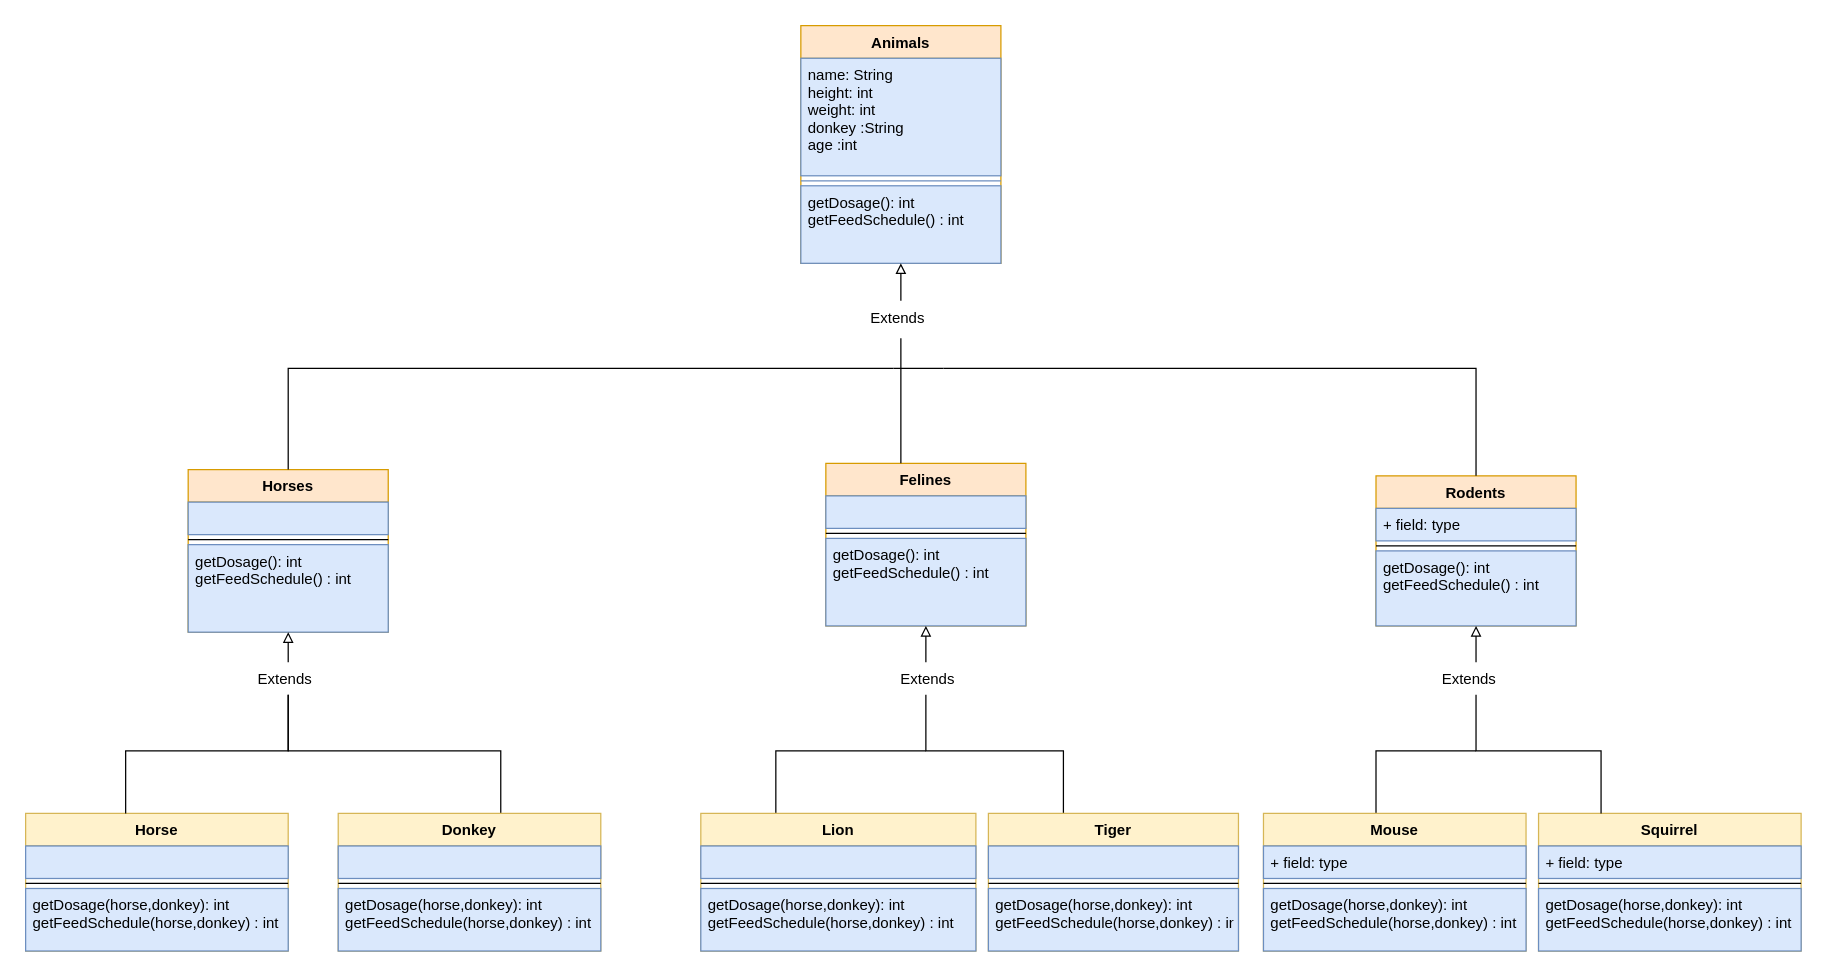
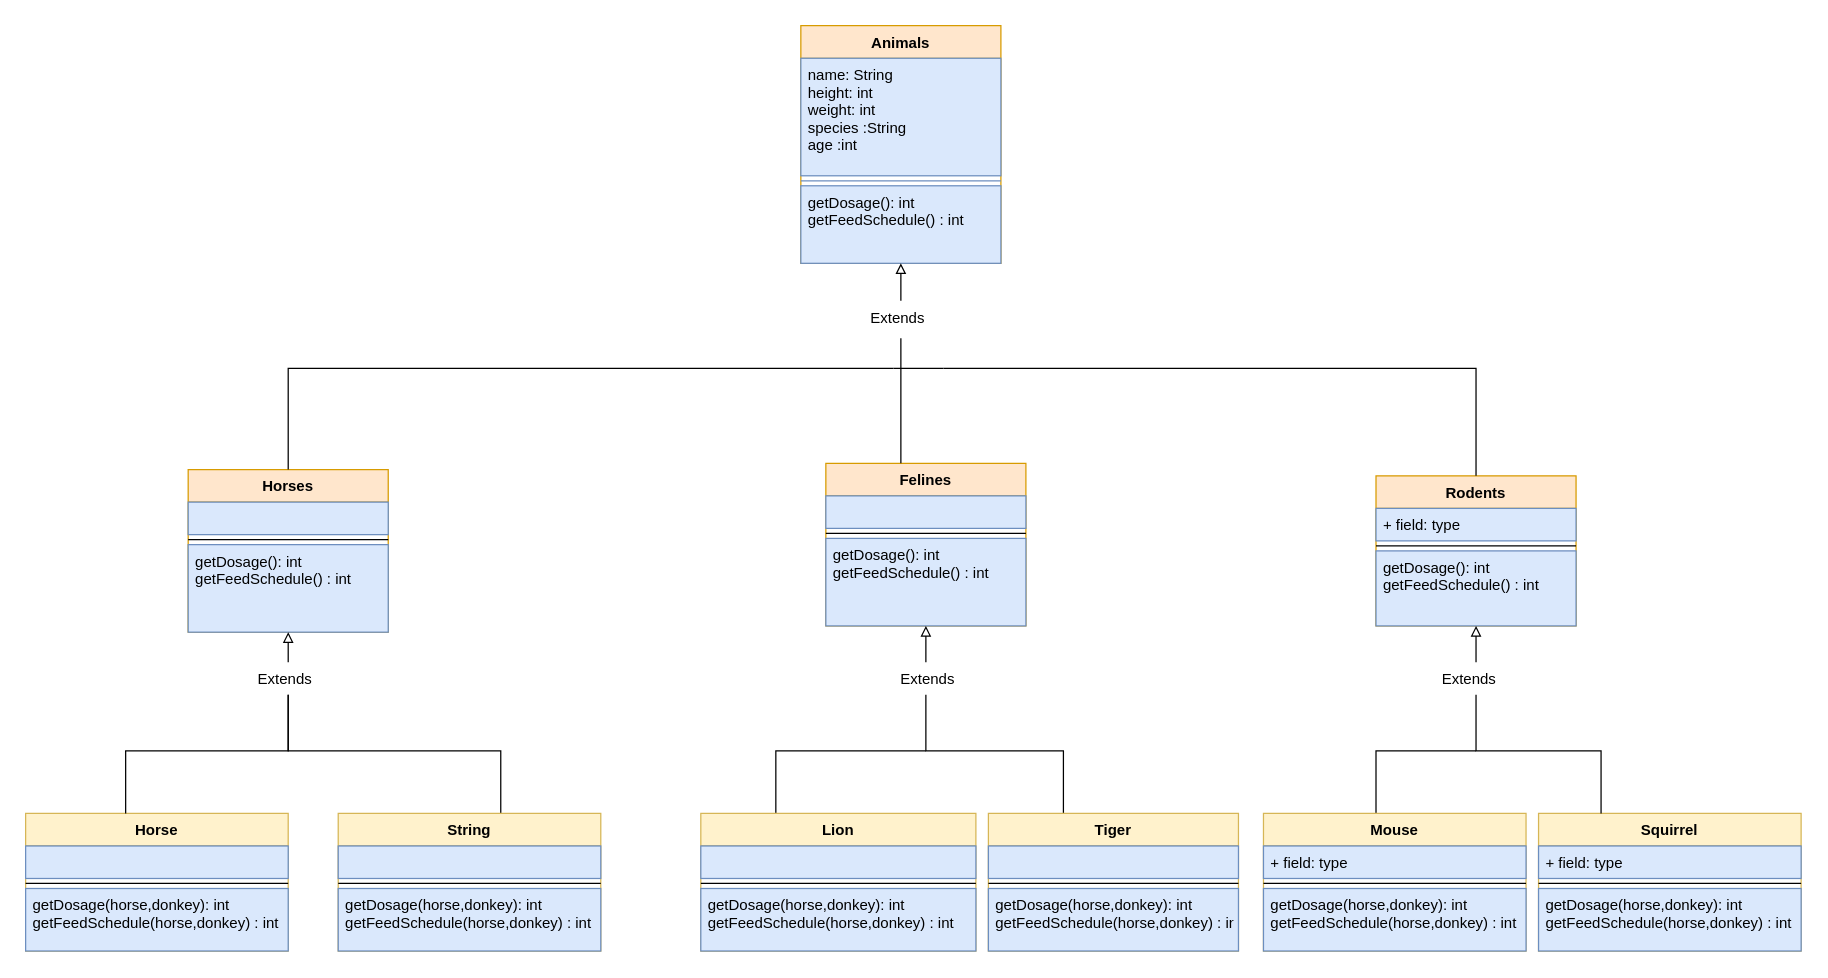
(852, 75) -> (852, 75)
(469, 830) -> (469, 830)
